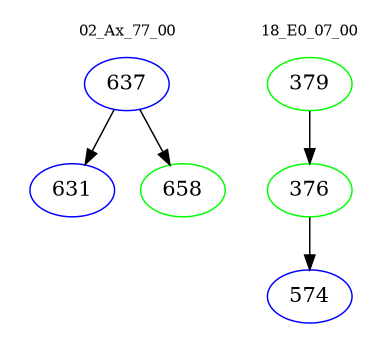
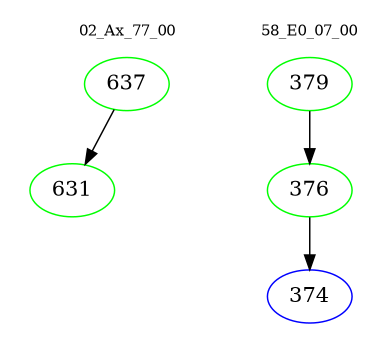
(310, 32) -> (310, 32)
(127, 84) -> (127, 84)
(72, 190) -> (72, 190)
(183, 190) -> none
(310, 296) -> (310, 296)
